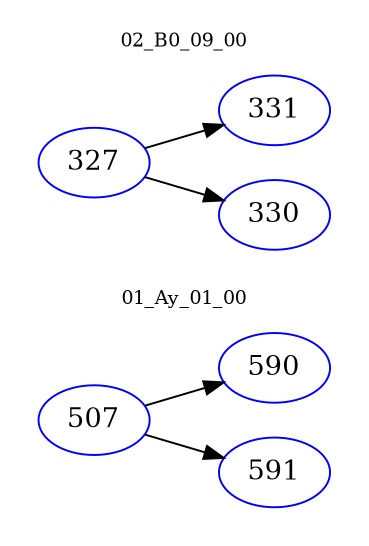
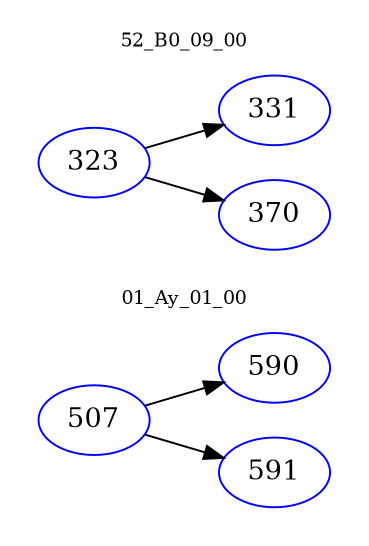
(184, 42) -> (184, 42)
(94, 163) -> (94, 163)
(275, 215) -> (275, 215)
